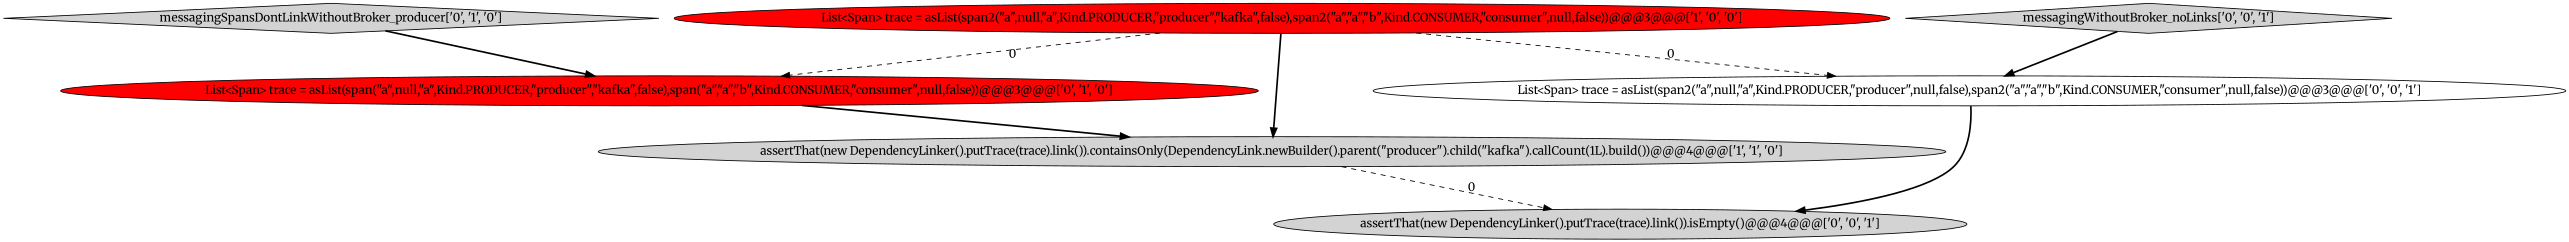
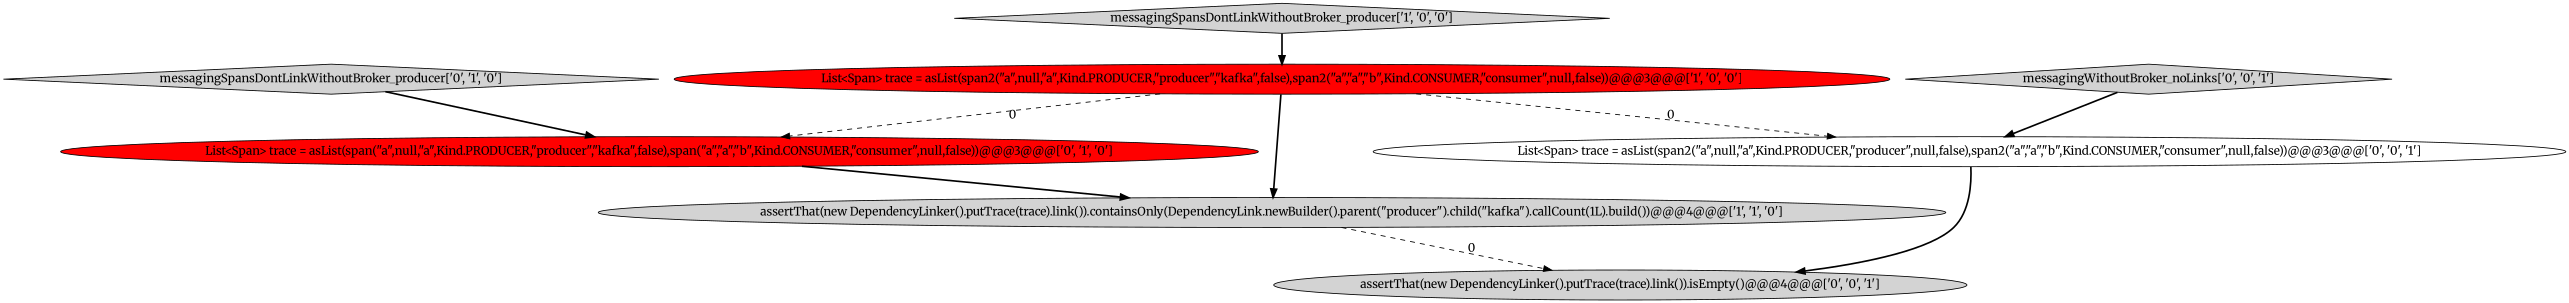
none -> (1282, 18)
